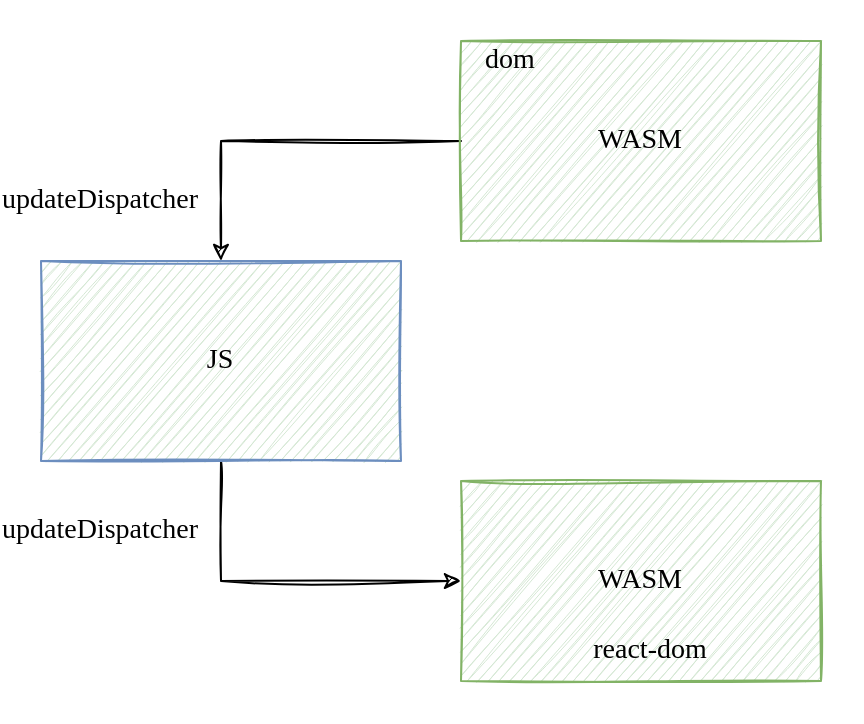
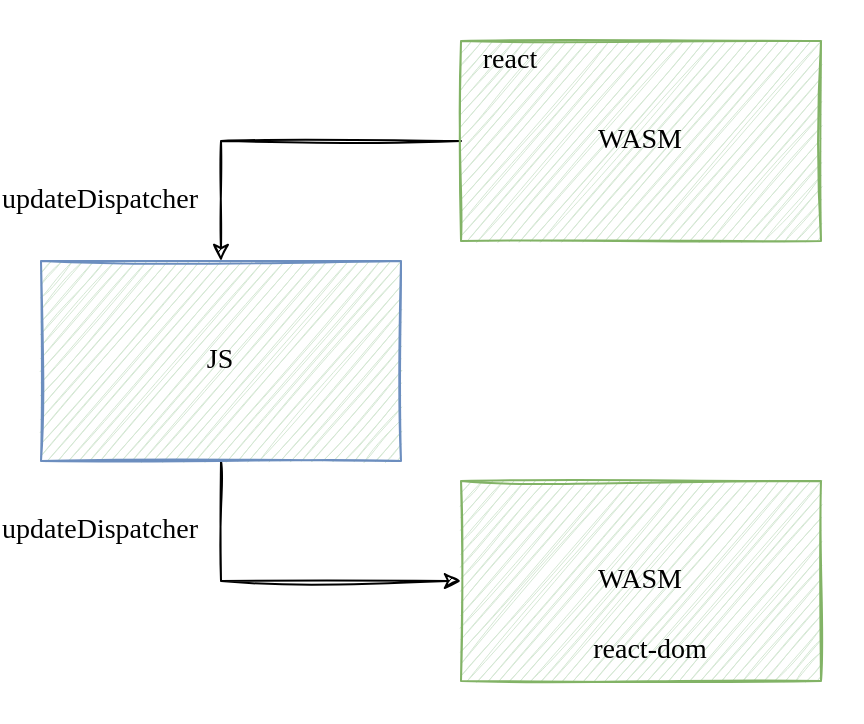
(511, 61) -> (511, 61)
